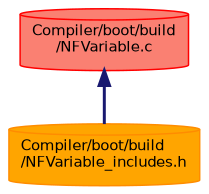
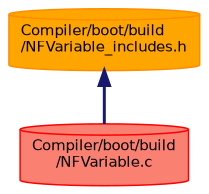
(104, 105) -> (104, 105)
